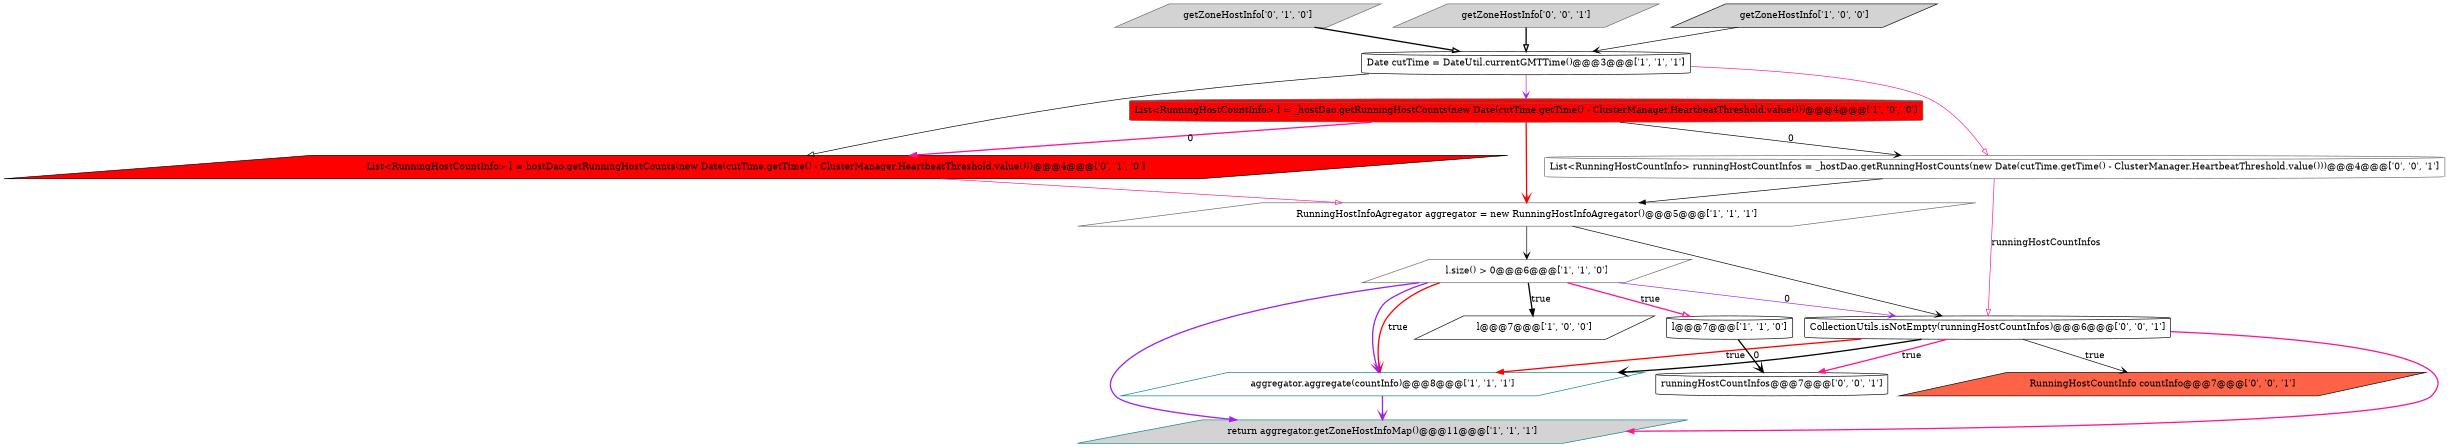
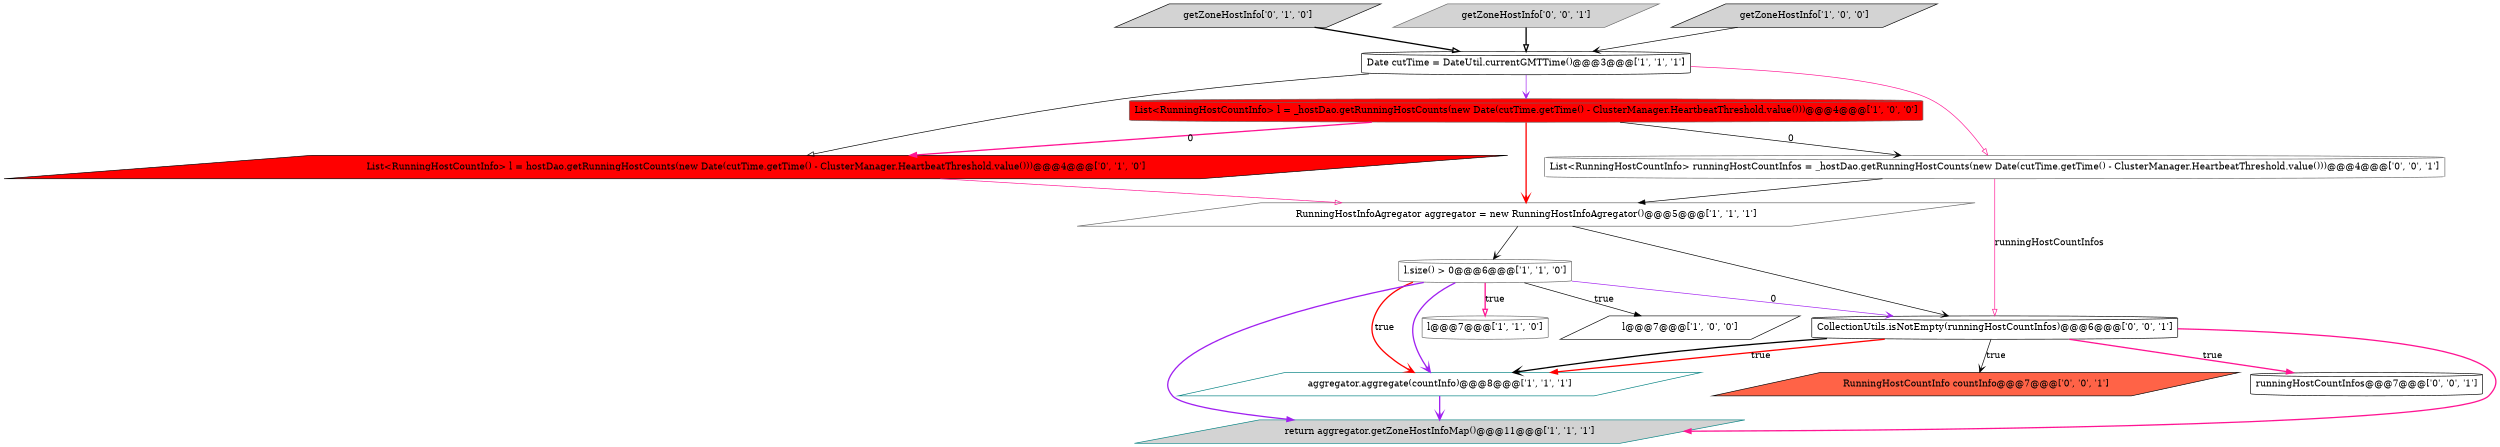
(1248, 16) -> (1248, 16)
(1527, 271) -> (1485, 271)
(1530, 296) -> (1580, 298)
(1730, 328) -> (1485, 328)
(1749, 353) -> none
